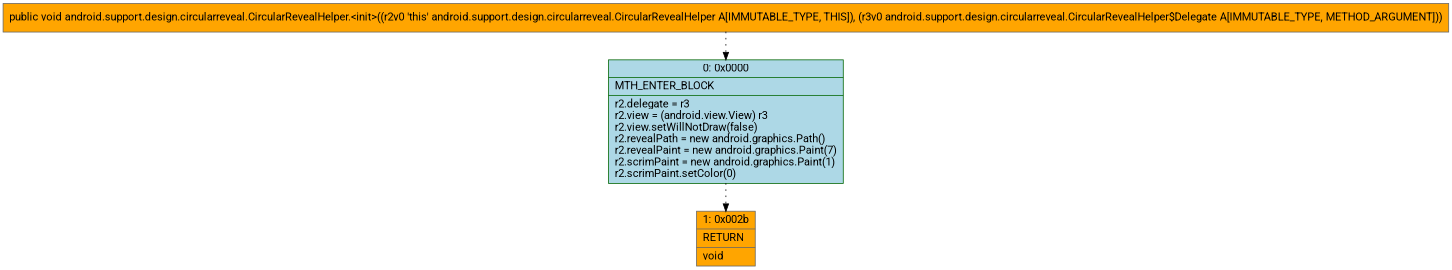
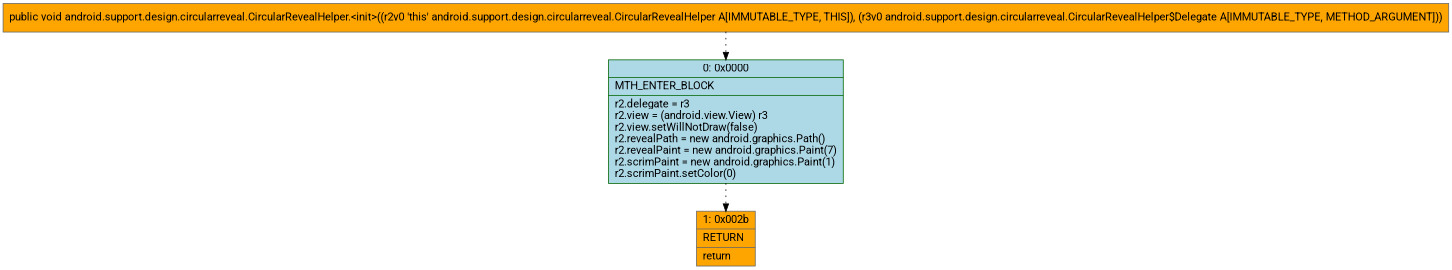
(714, 256) -> (717, 256)
